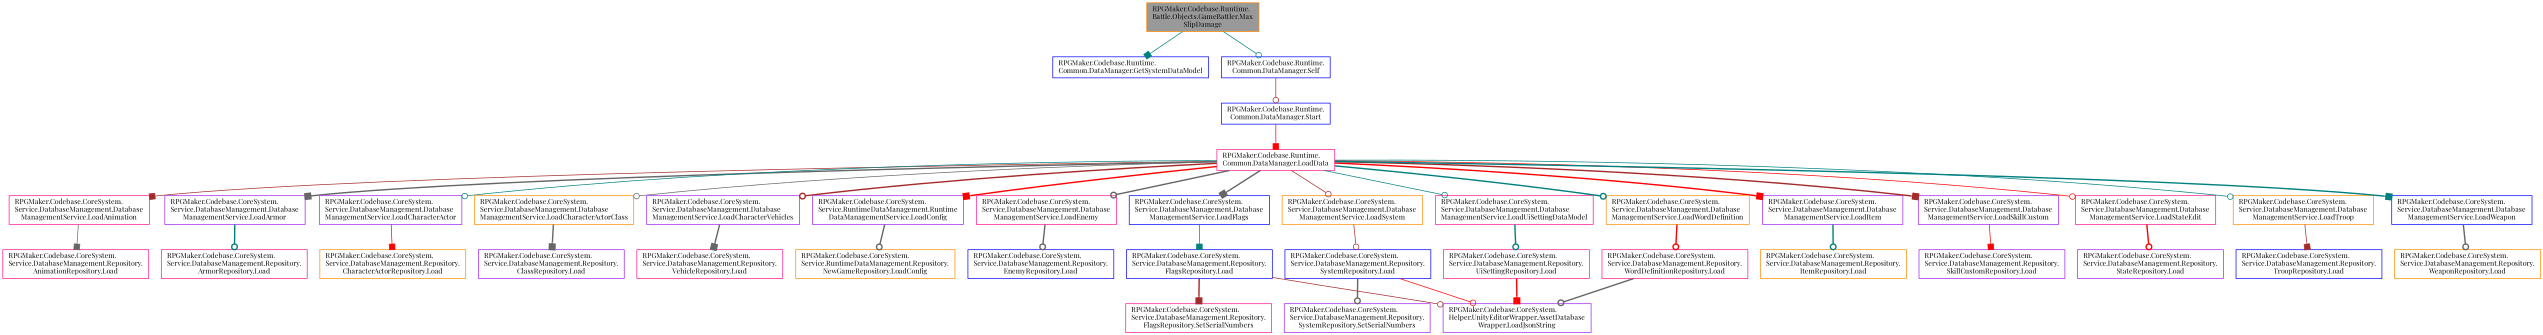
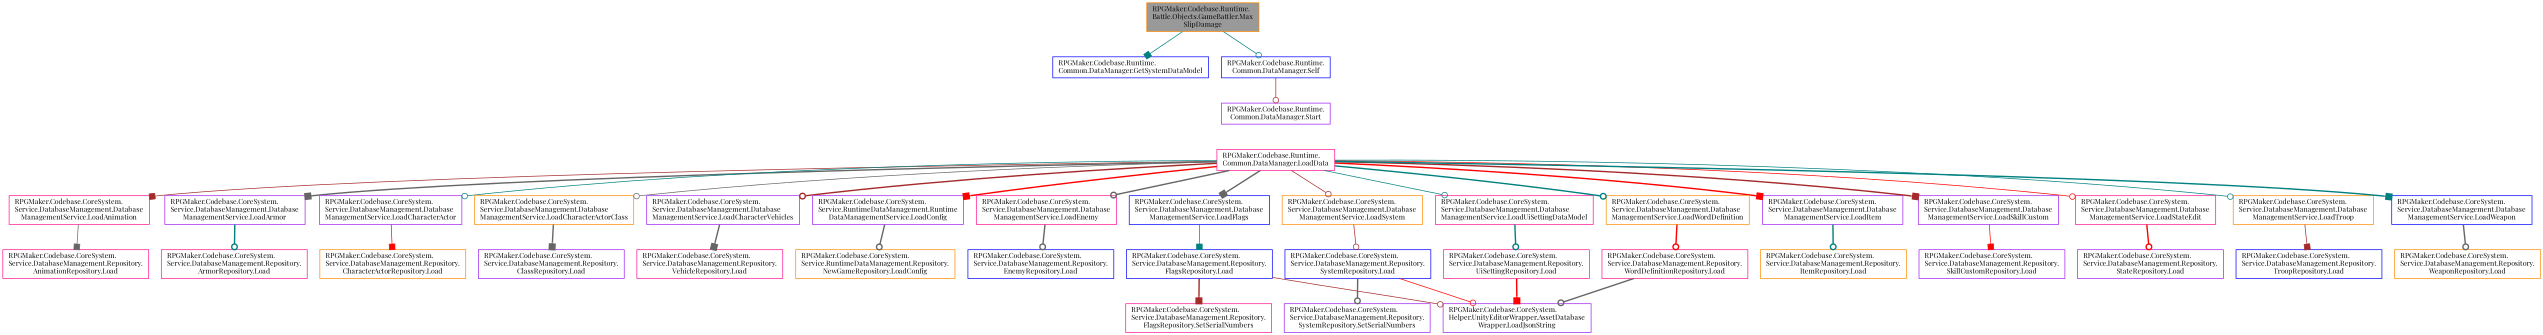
(1276, 114) -> (1276, 114)
(1276, 133) -> none
